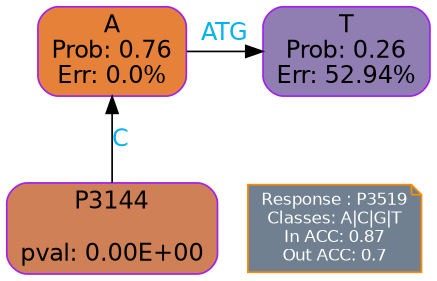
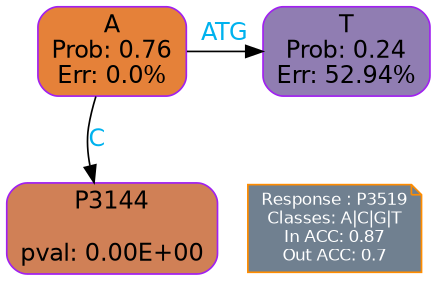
(346, 51) -> (346, 51)
(112, 148) -> (88, 131)
